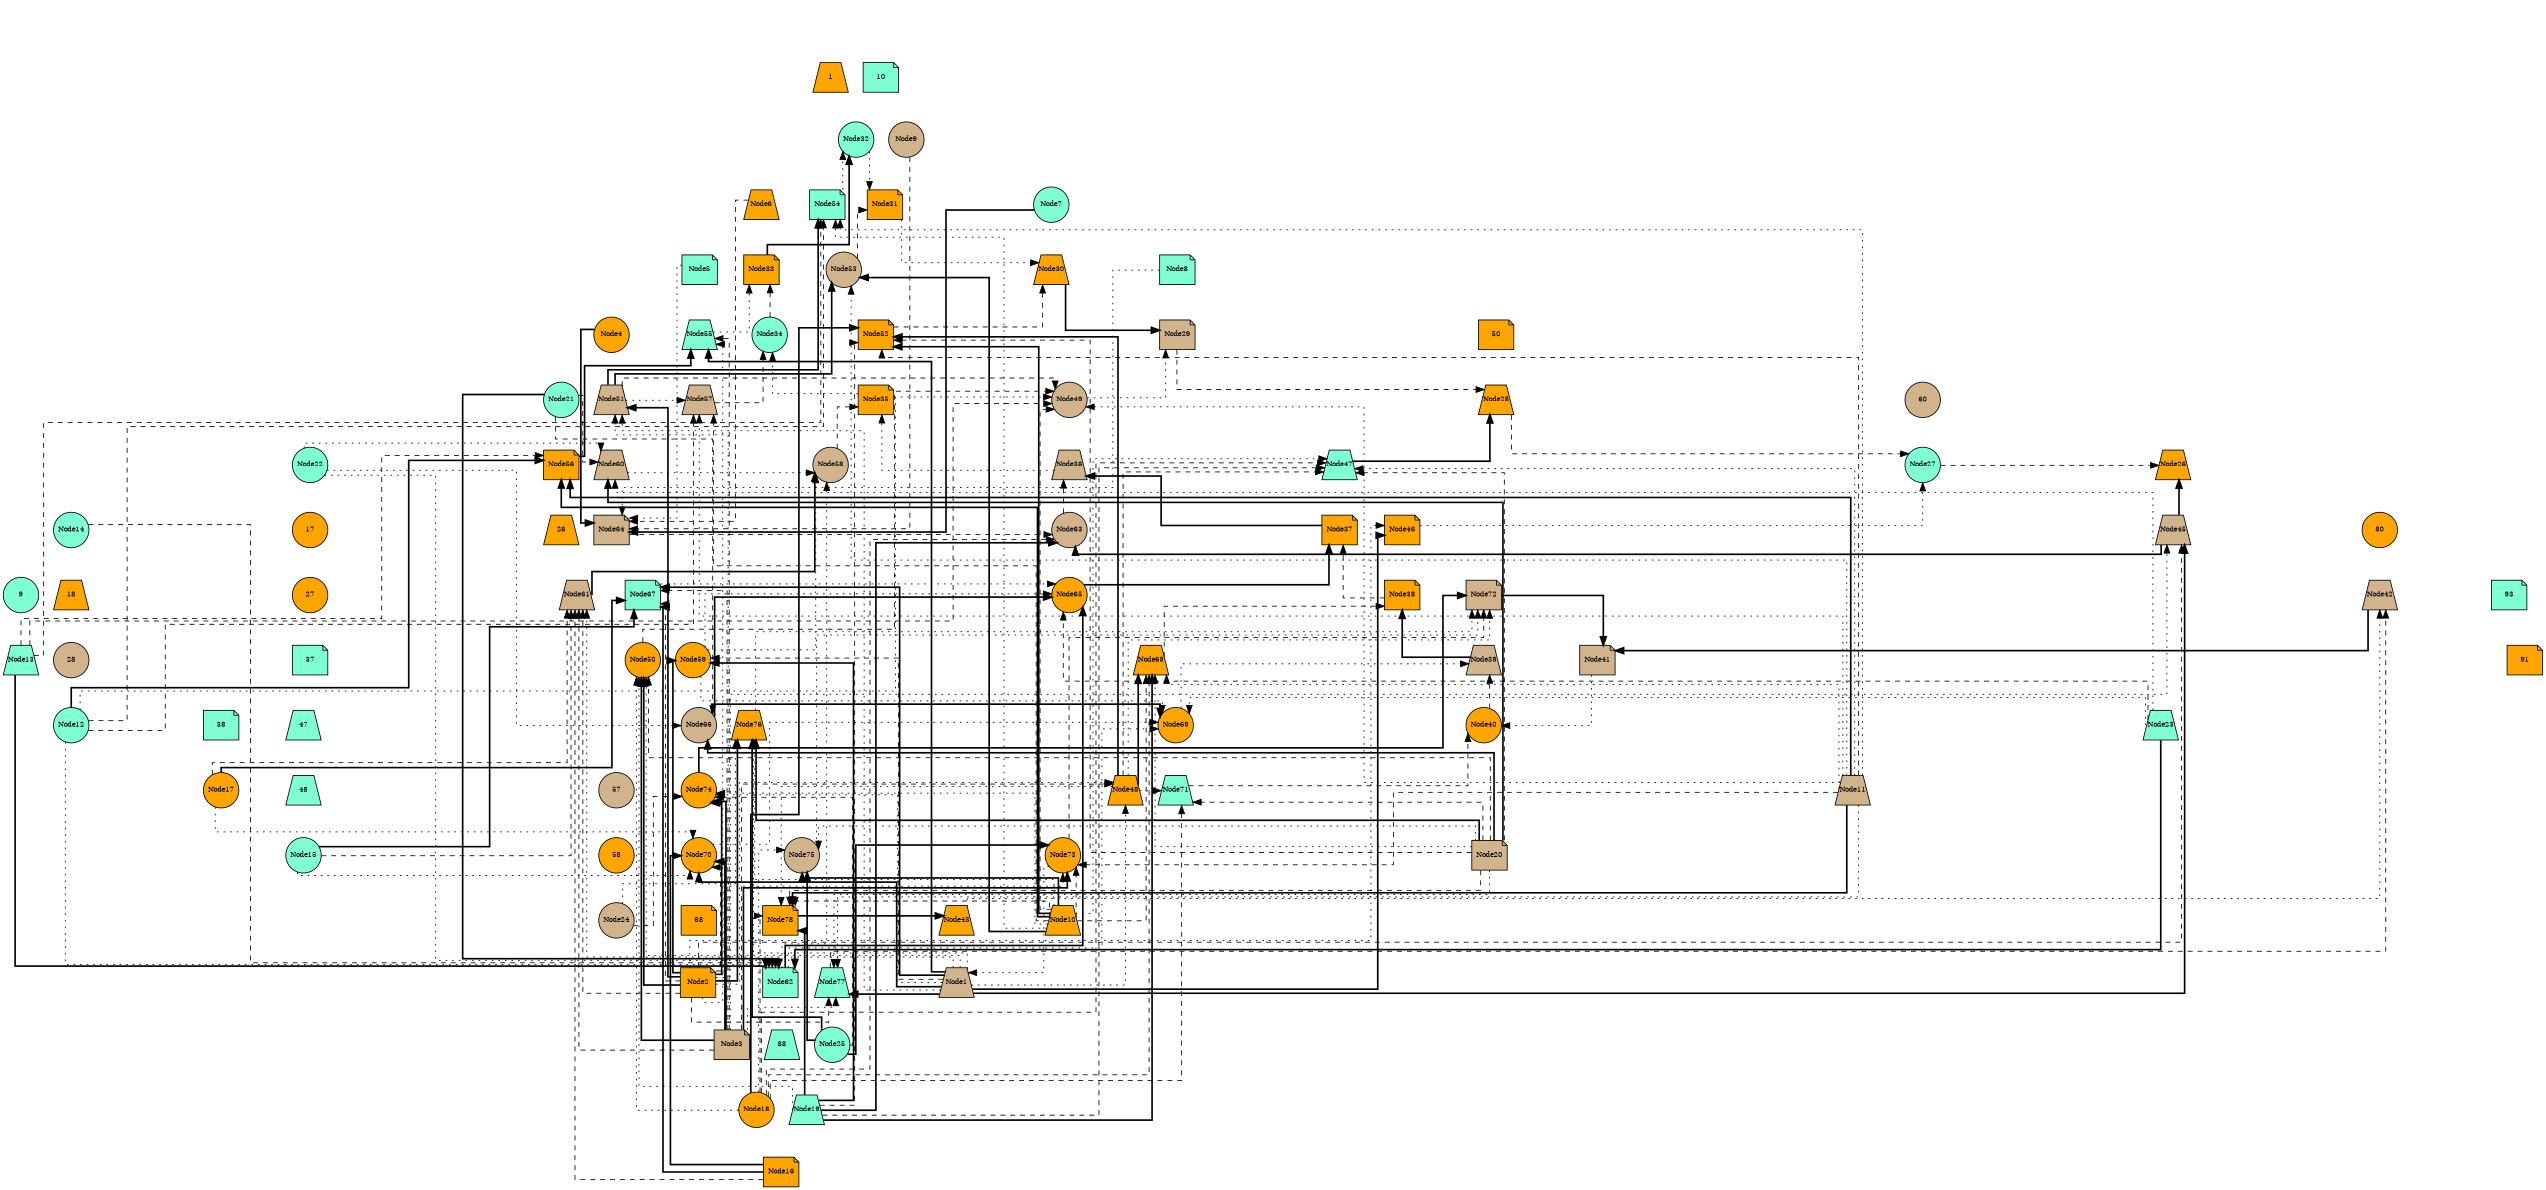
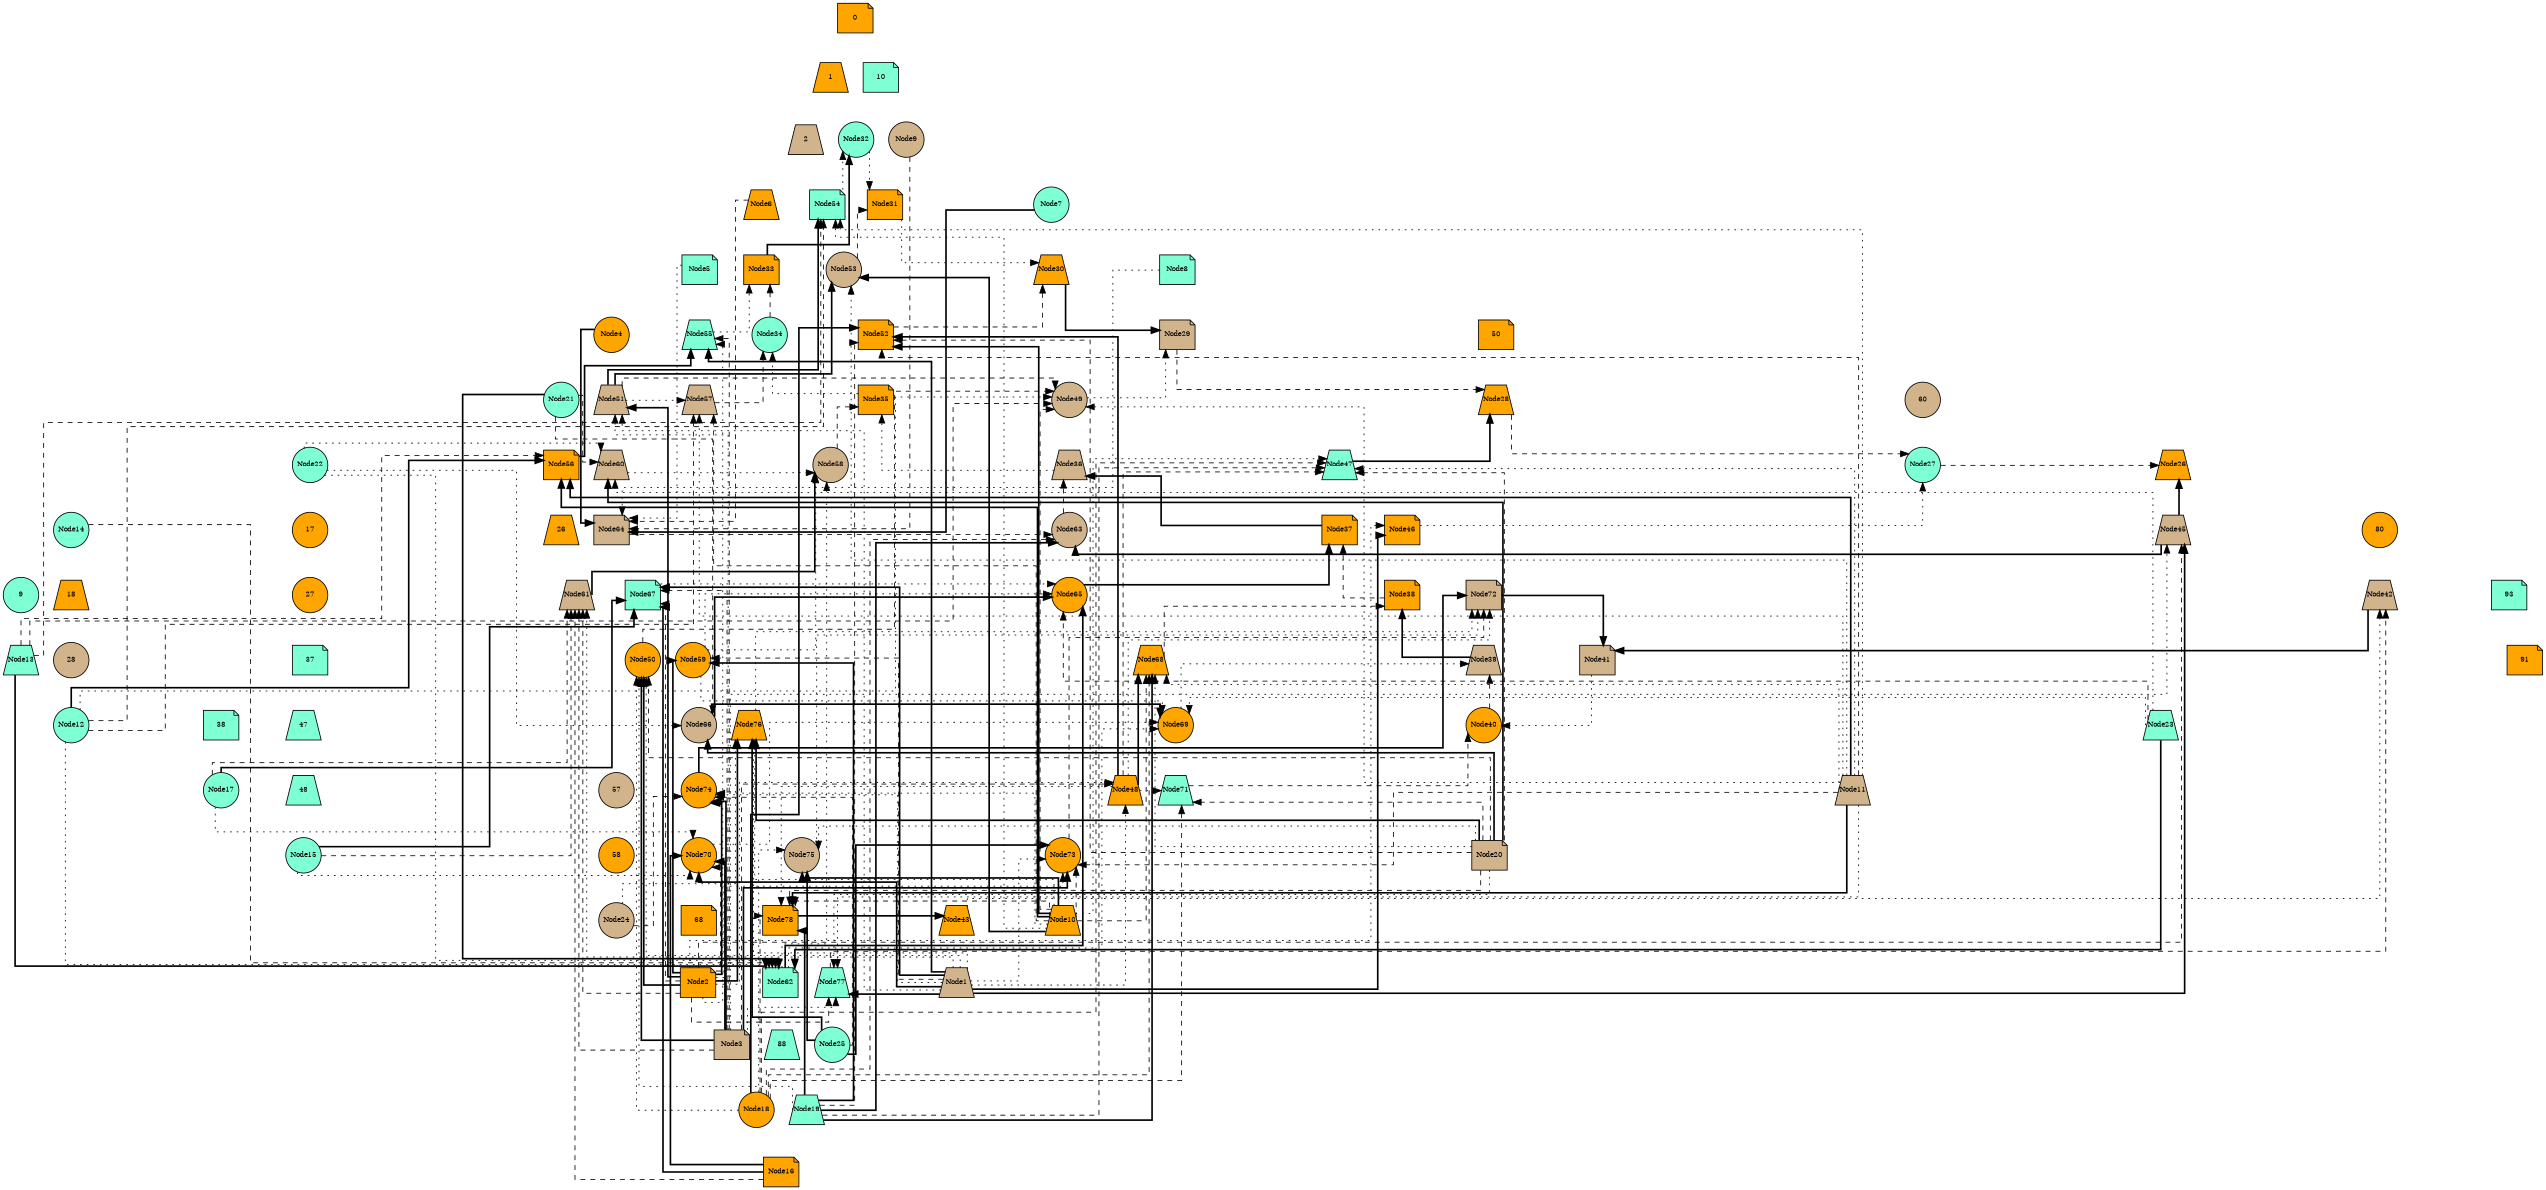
none -> (855, 18)
none -> (806, 140)
(221, 790) -> (221, 790)
(1044, 960) -> (1019, 921)
